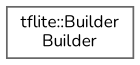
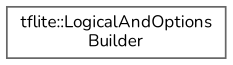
(70, 32) -> (116, 32)
